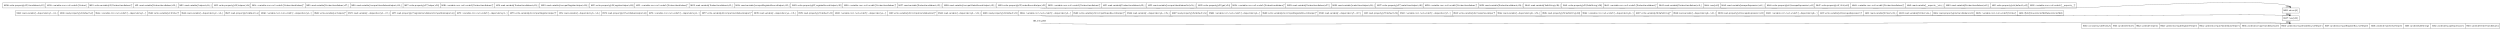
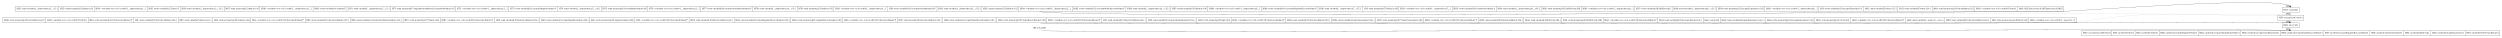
none -> (2291, 18)
